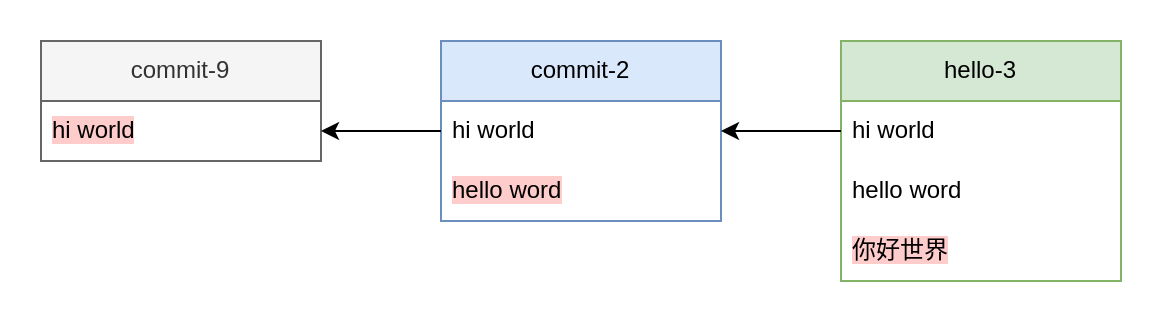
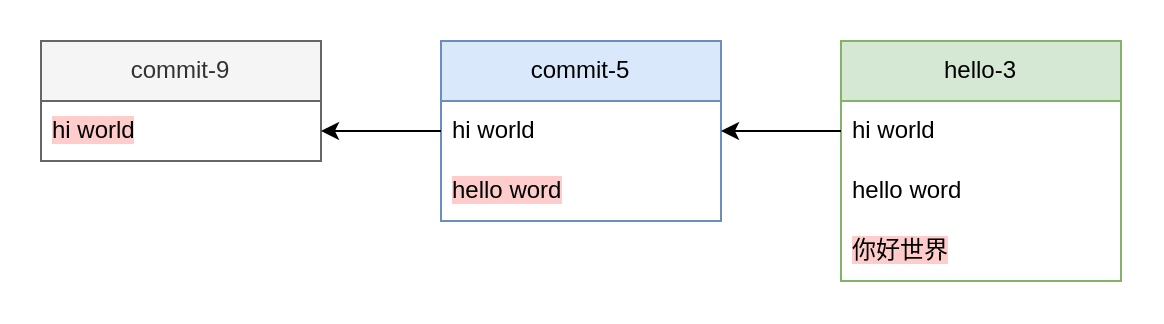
(581, 71) -> (581, 71)
